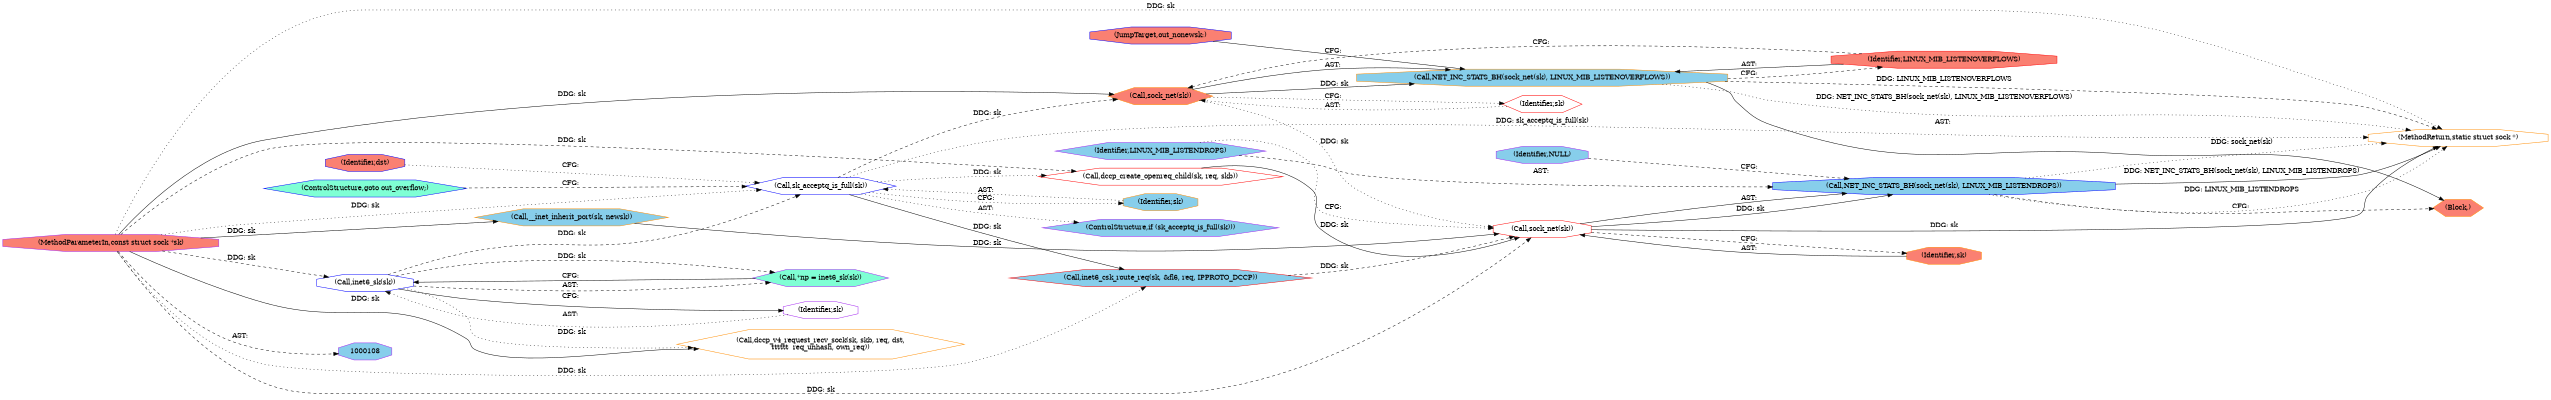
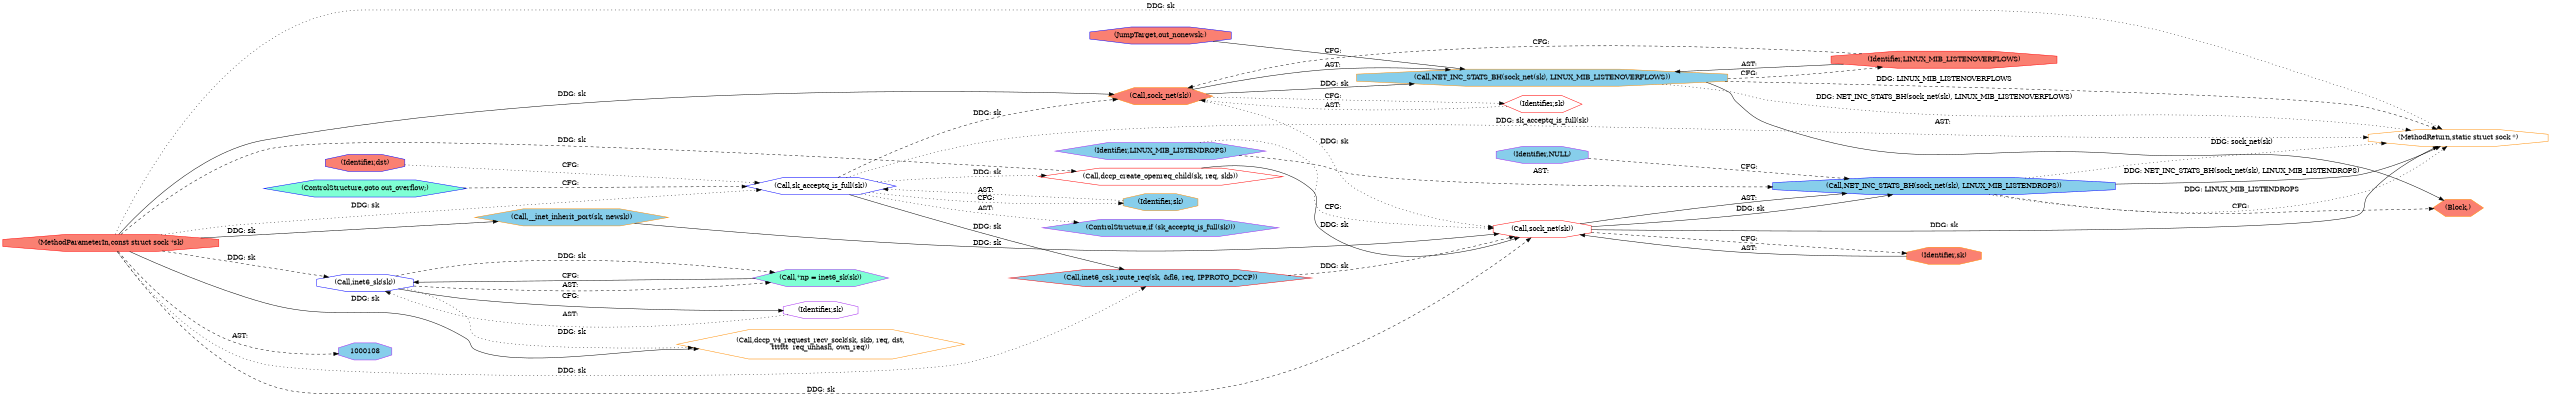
(111, 243) -> (111, 243)
(594, 245) -> none
